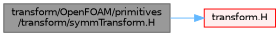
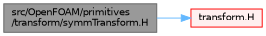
(87, 18) -> (80, 18)
